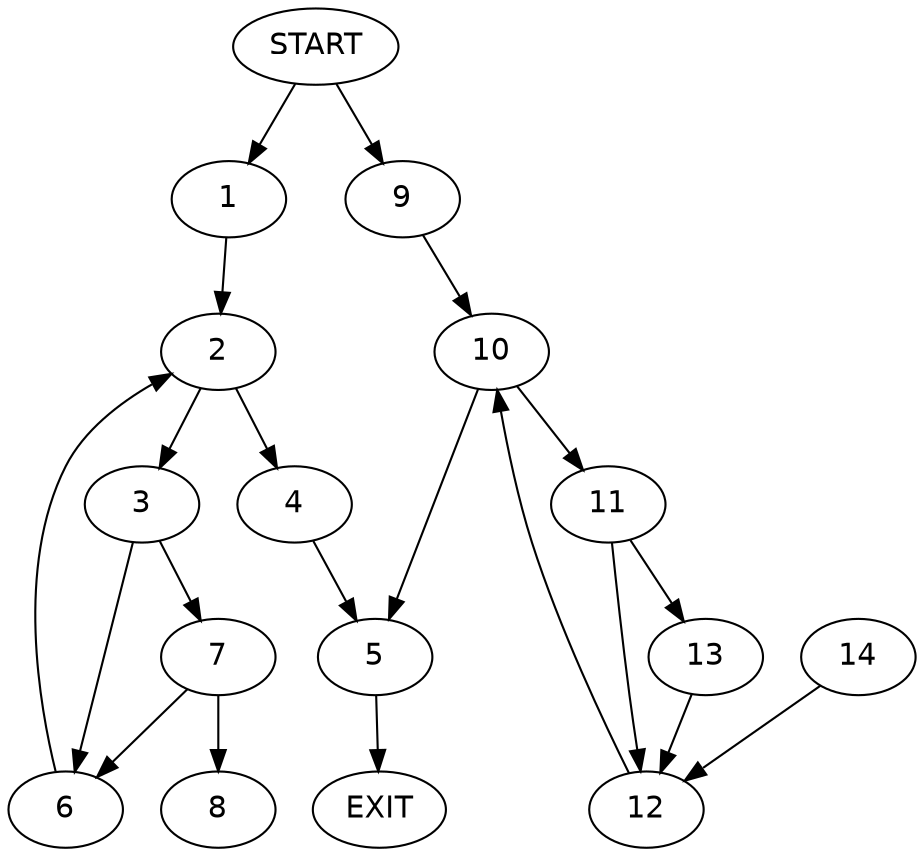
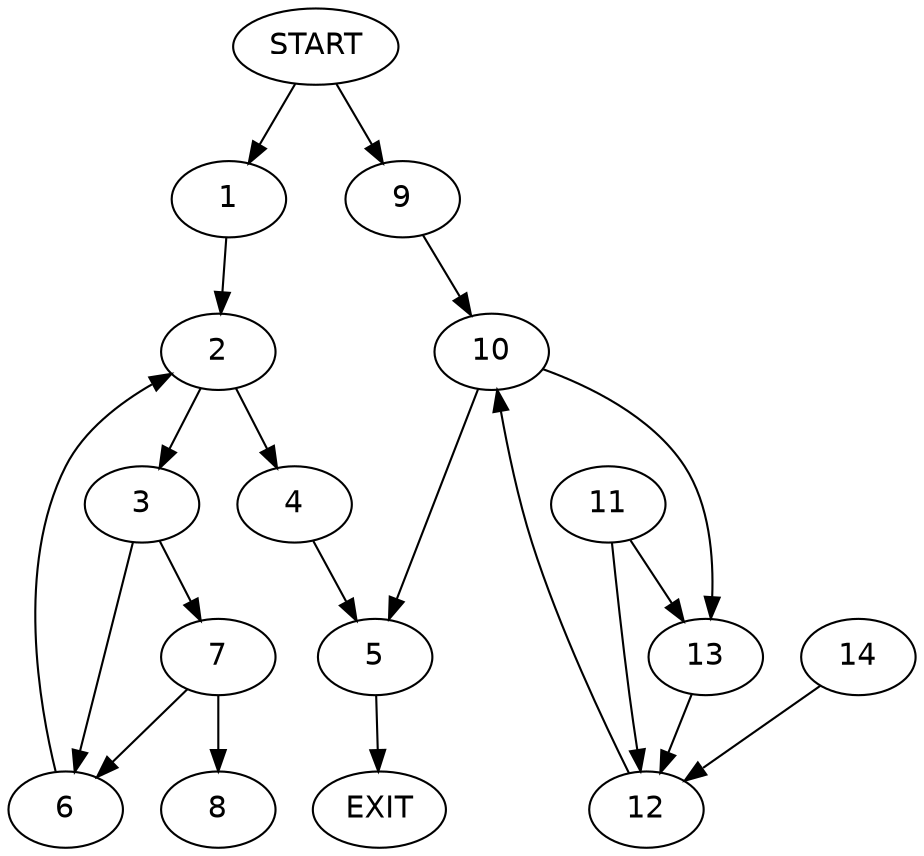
(543, 420) -> (673, 451)
